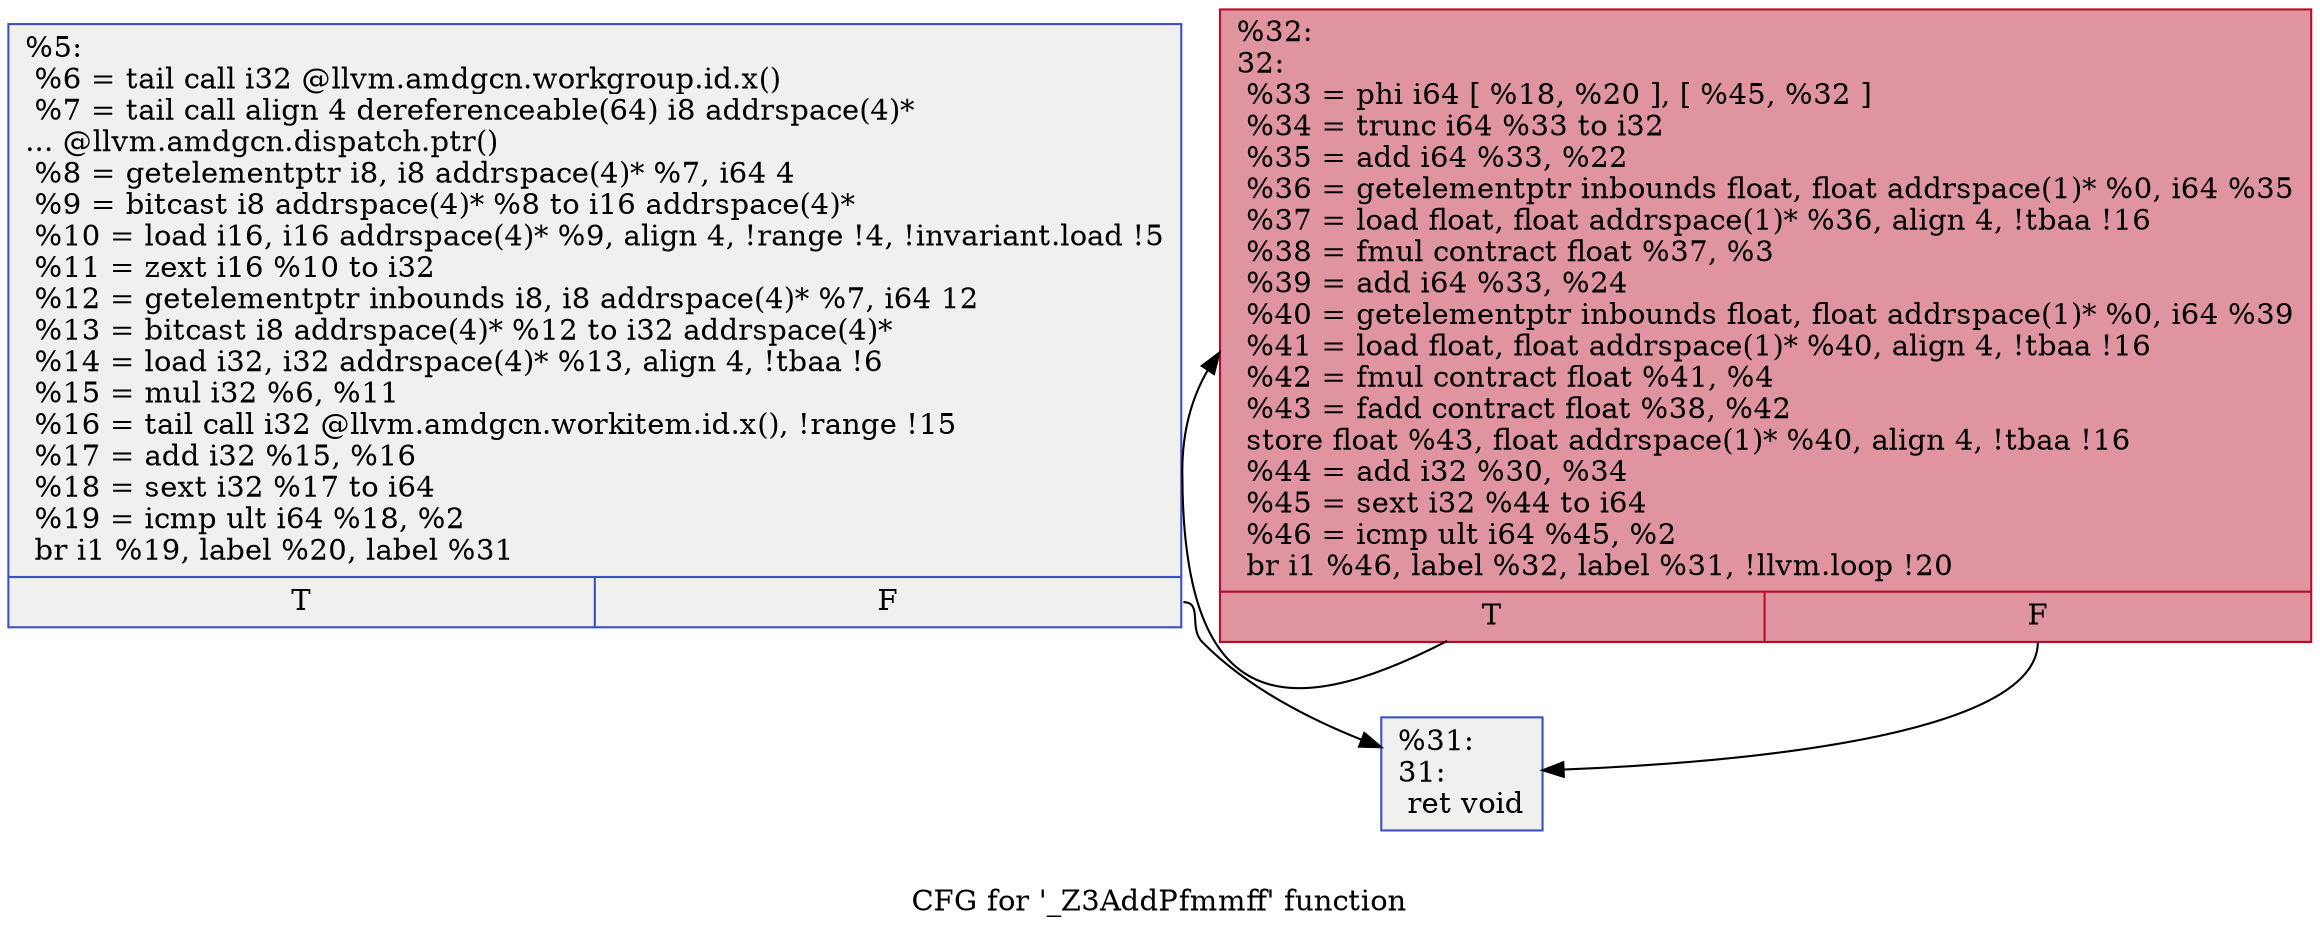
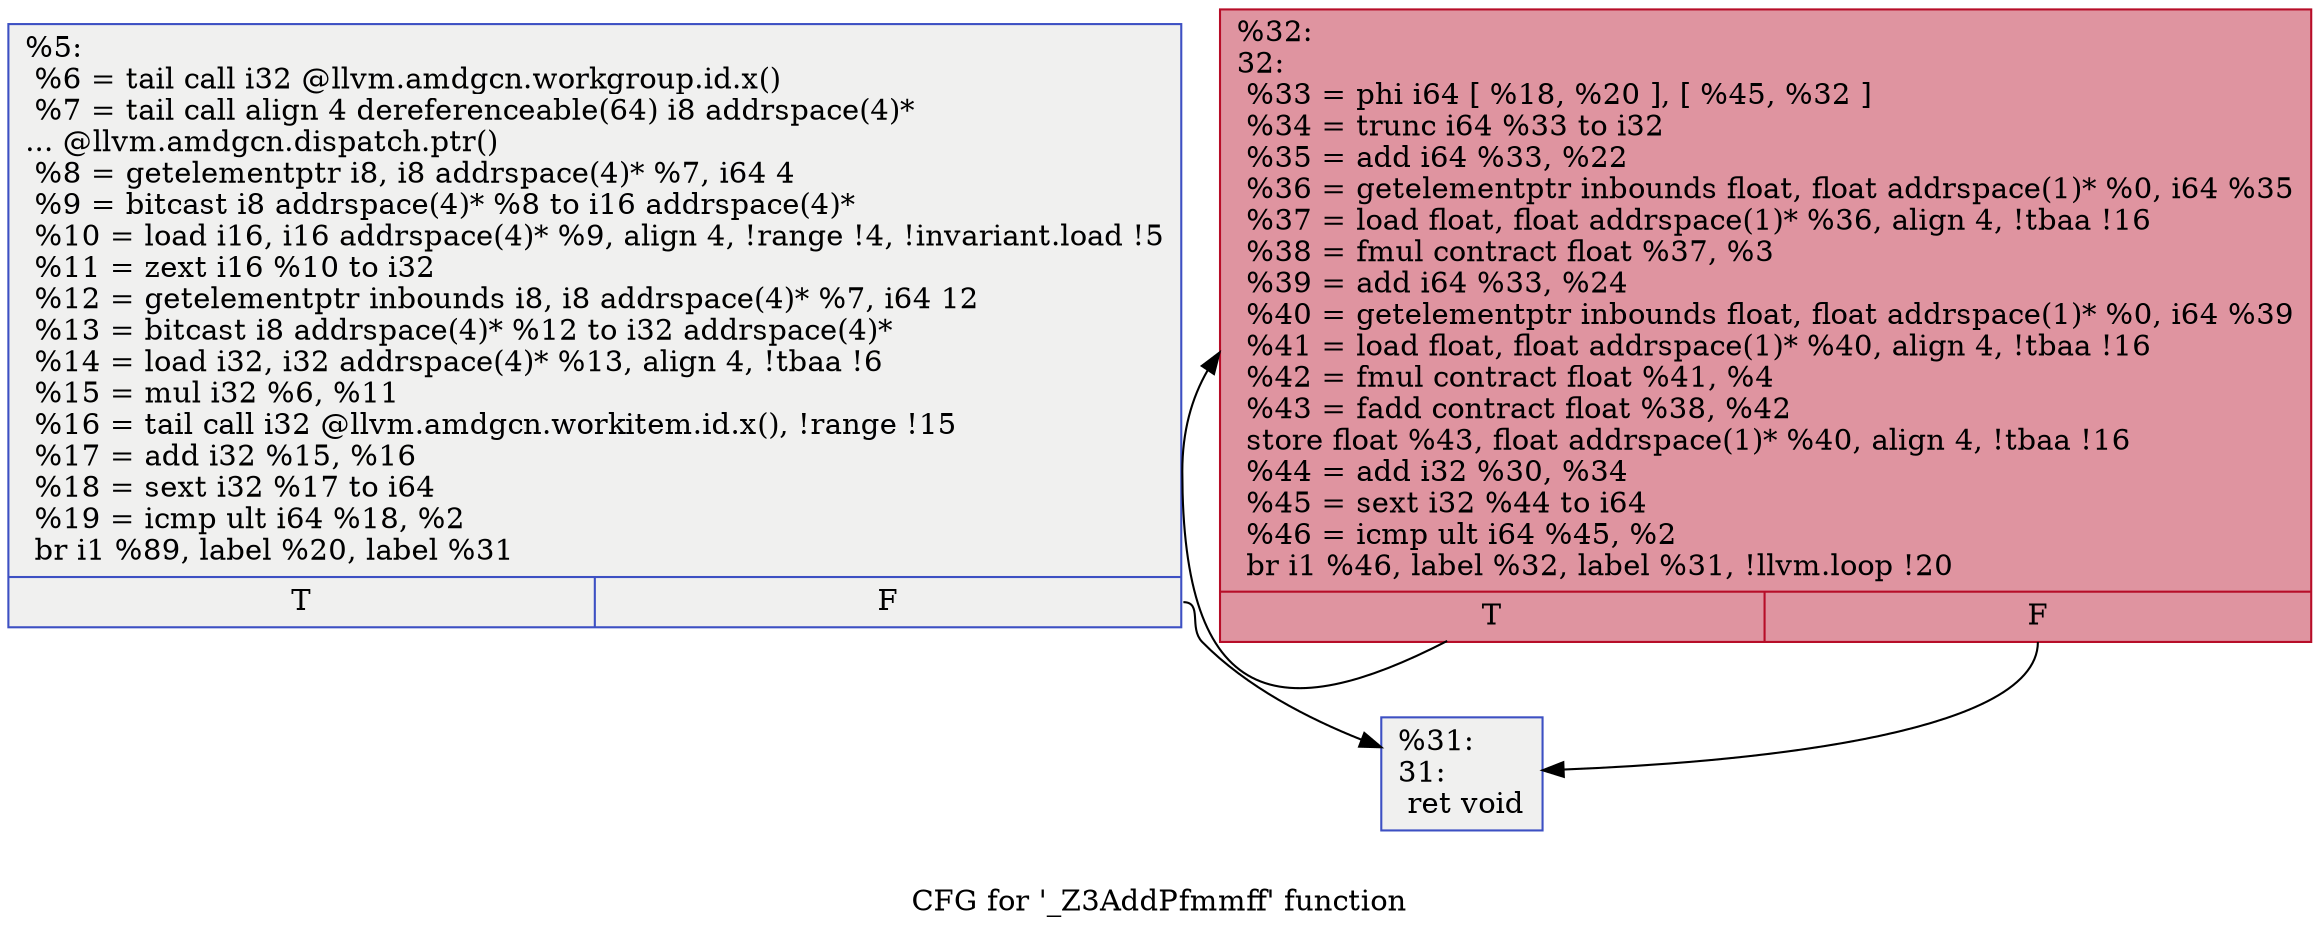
(270, 551) -> (270, 551)
